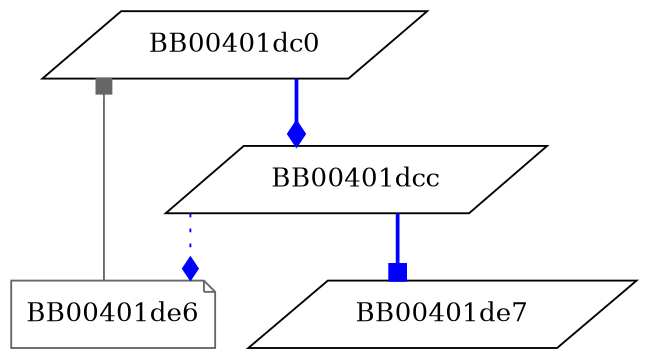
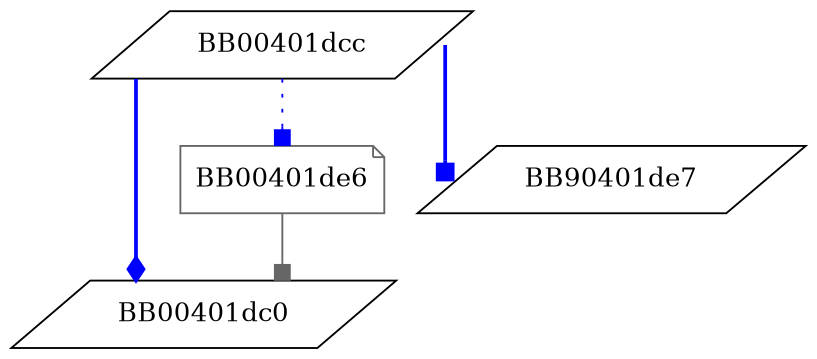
(296, 101) -> (136, 169)
(190, 235) -> (282, 103)
(442, 314) -> (612, 180)
